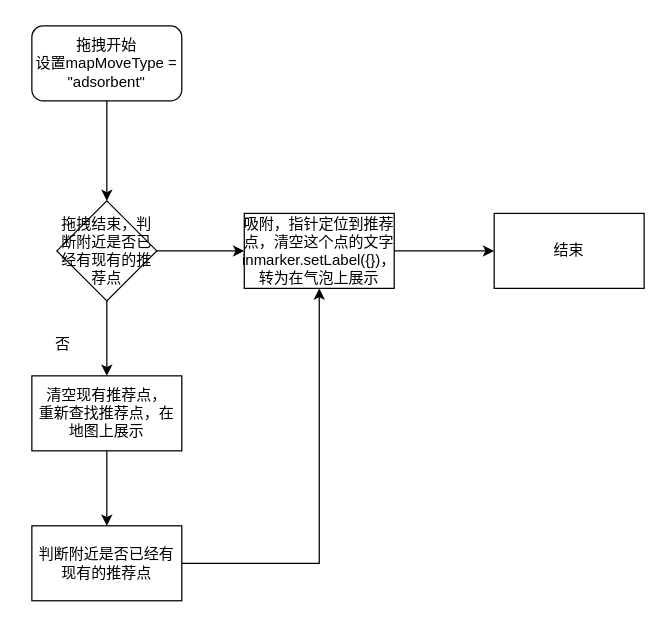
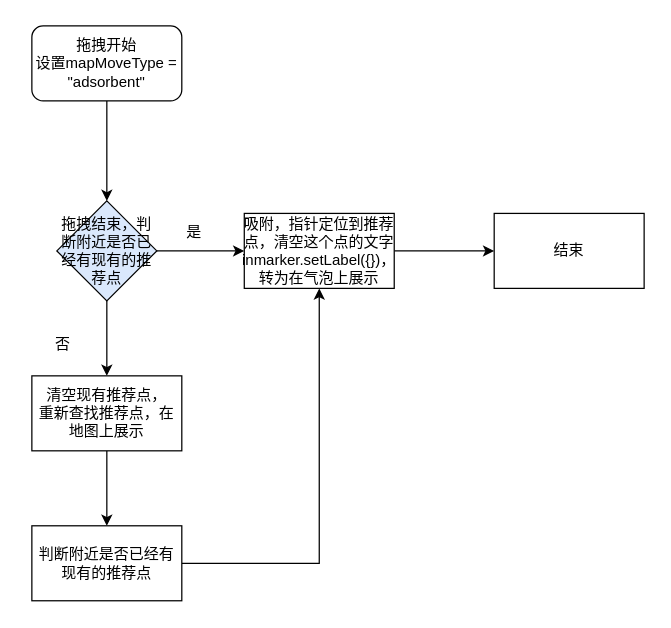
none -> (194, 232)
(107, 251) -> (107, 251)
